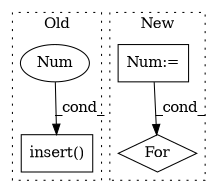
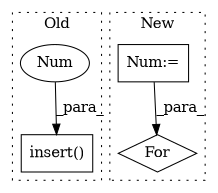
(80, 108) -> (80, 108)
(180, 108) -> (180, 108)
